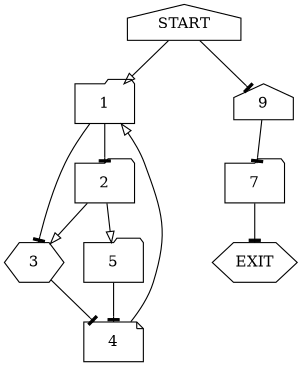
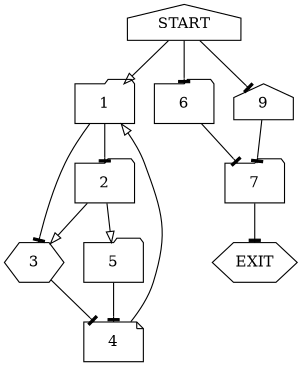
none -> (184, 104)
